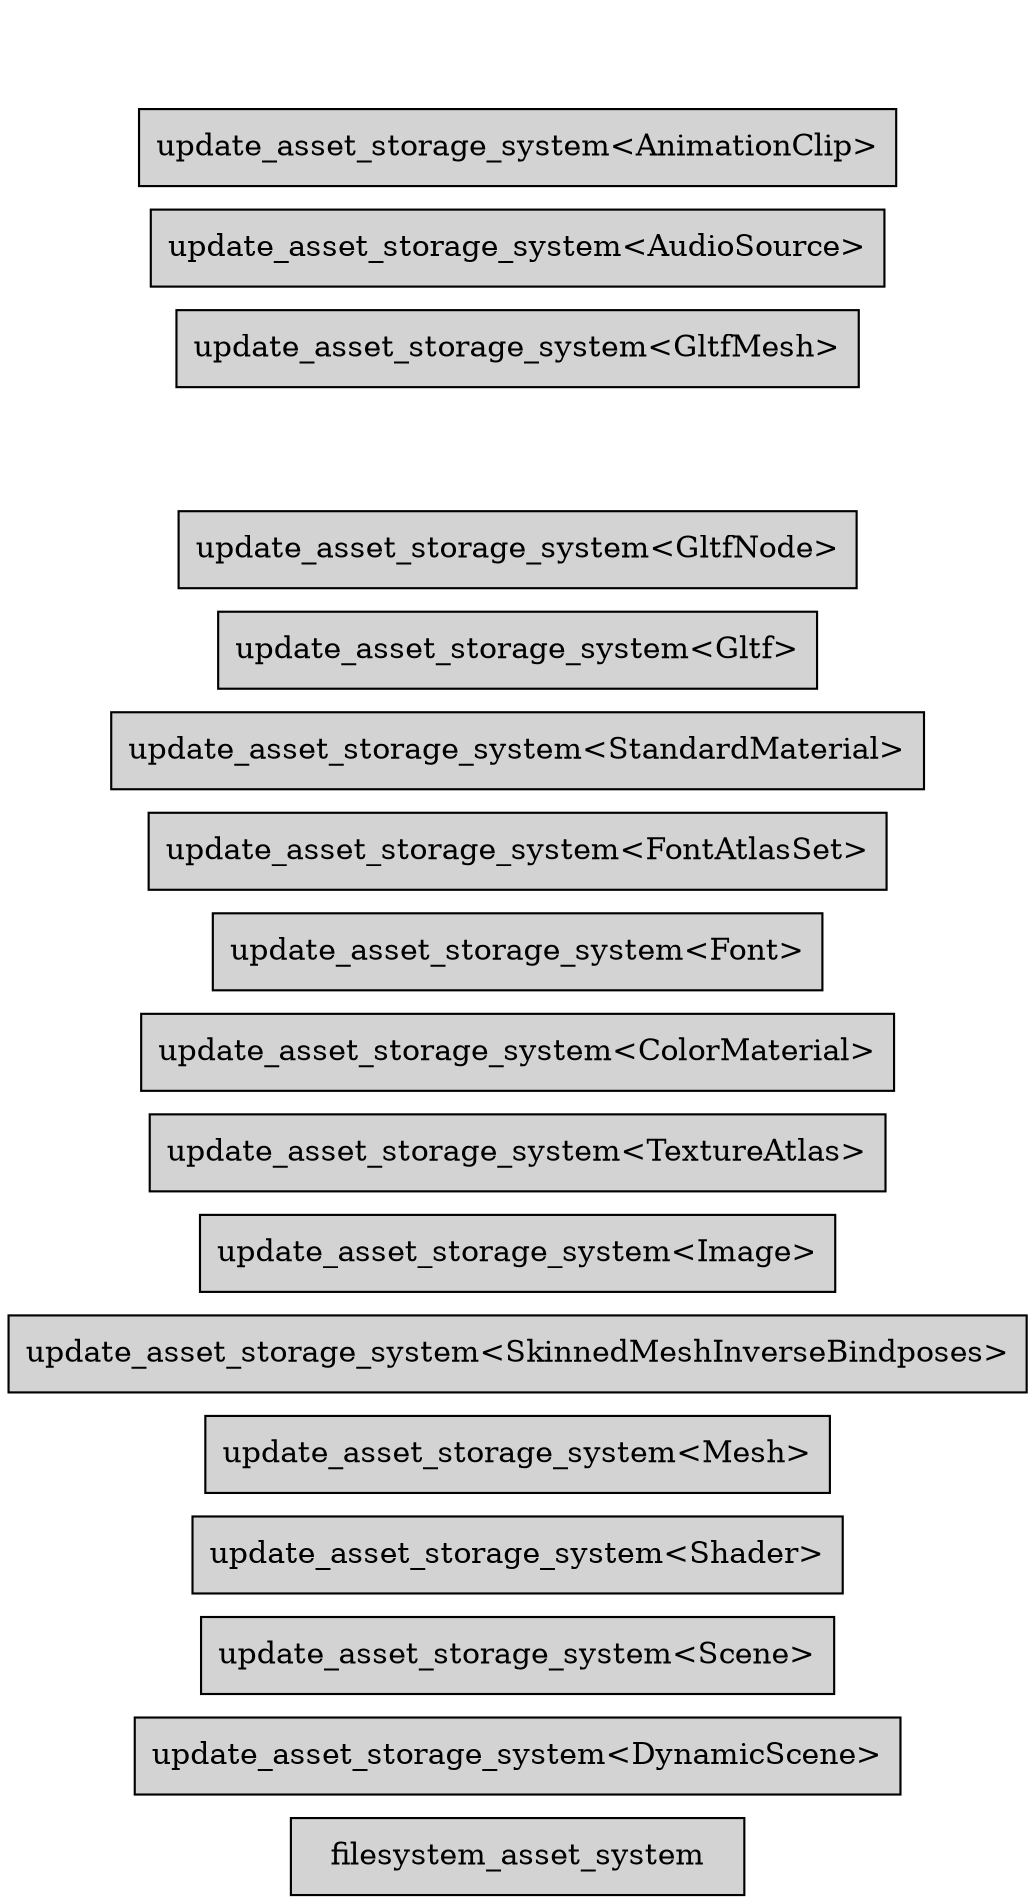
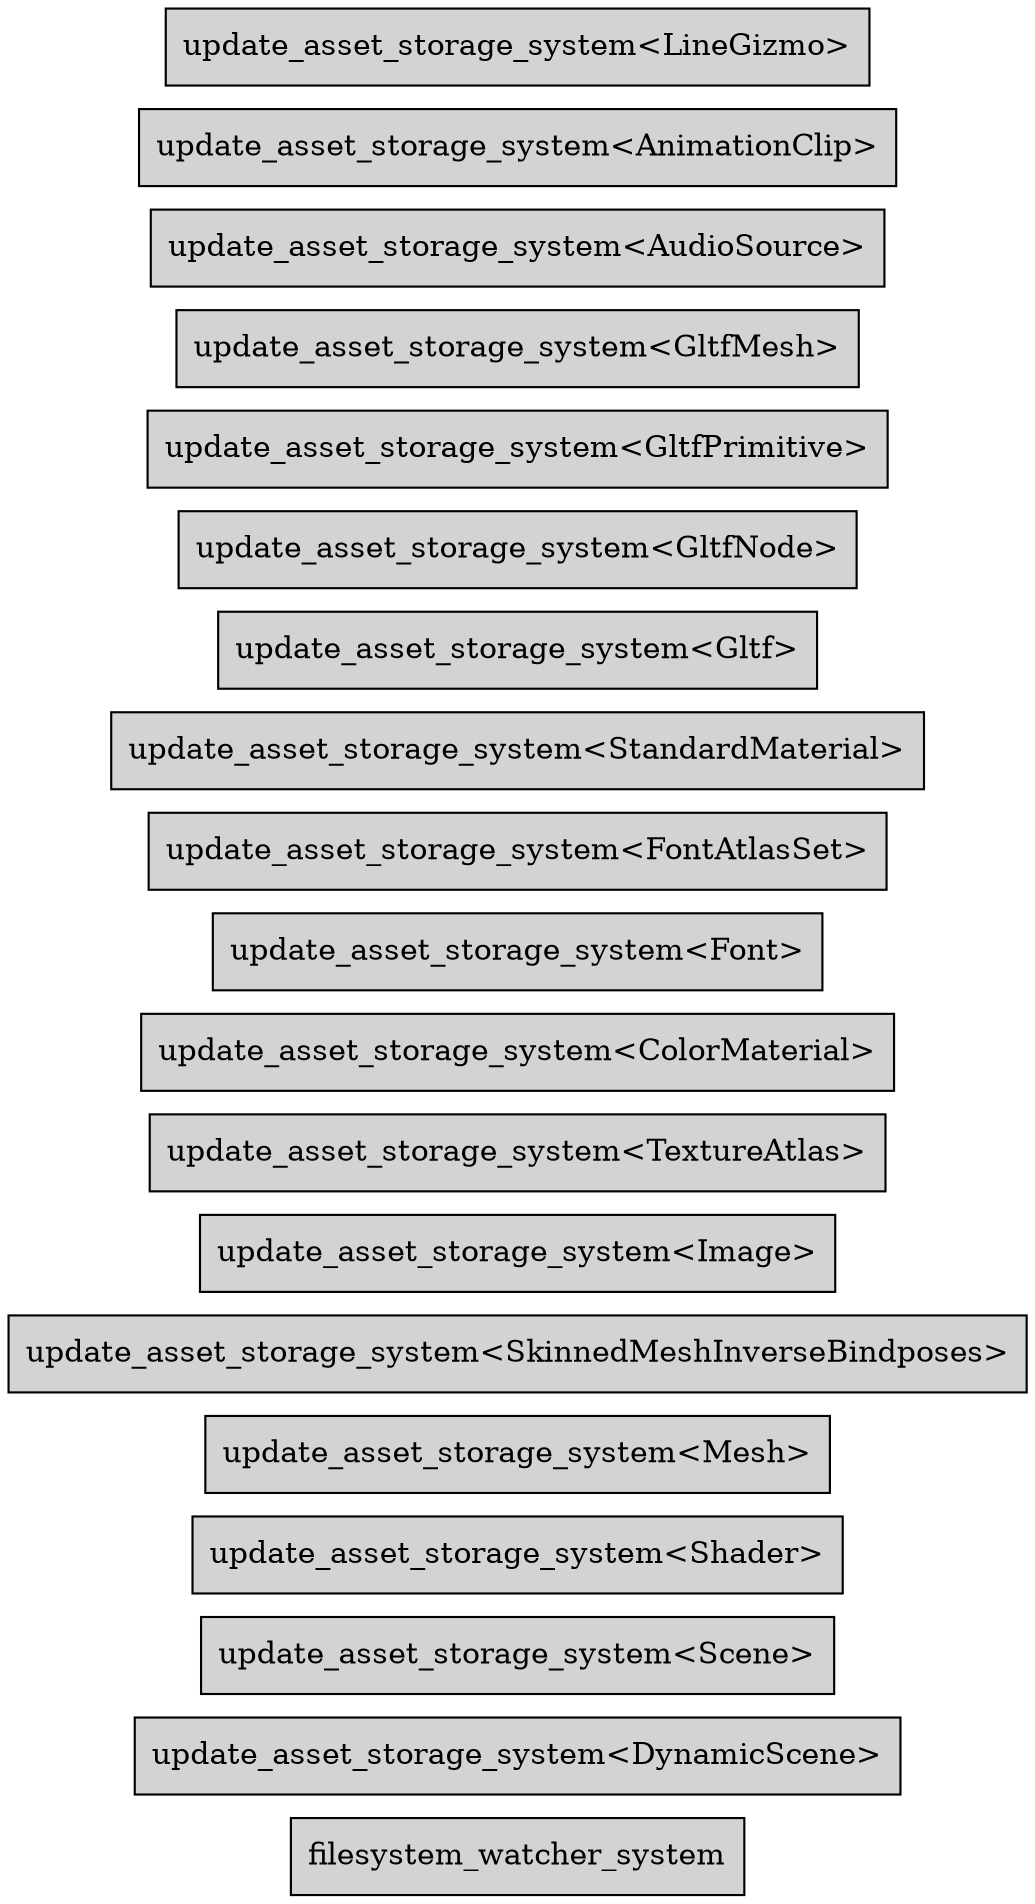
none -> (518, 47)
none -> (518, 449)
(518, 1857) -> (518, 1857)
